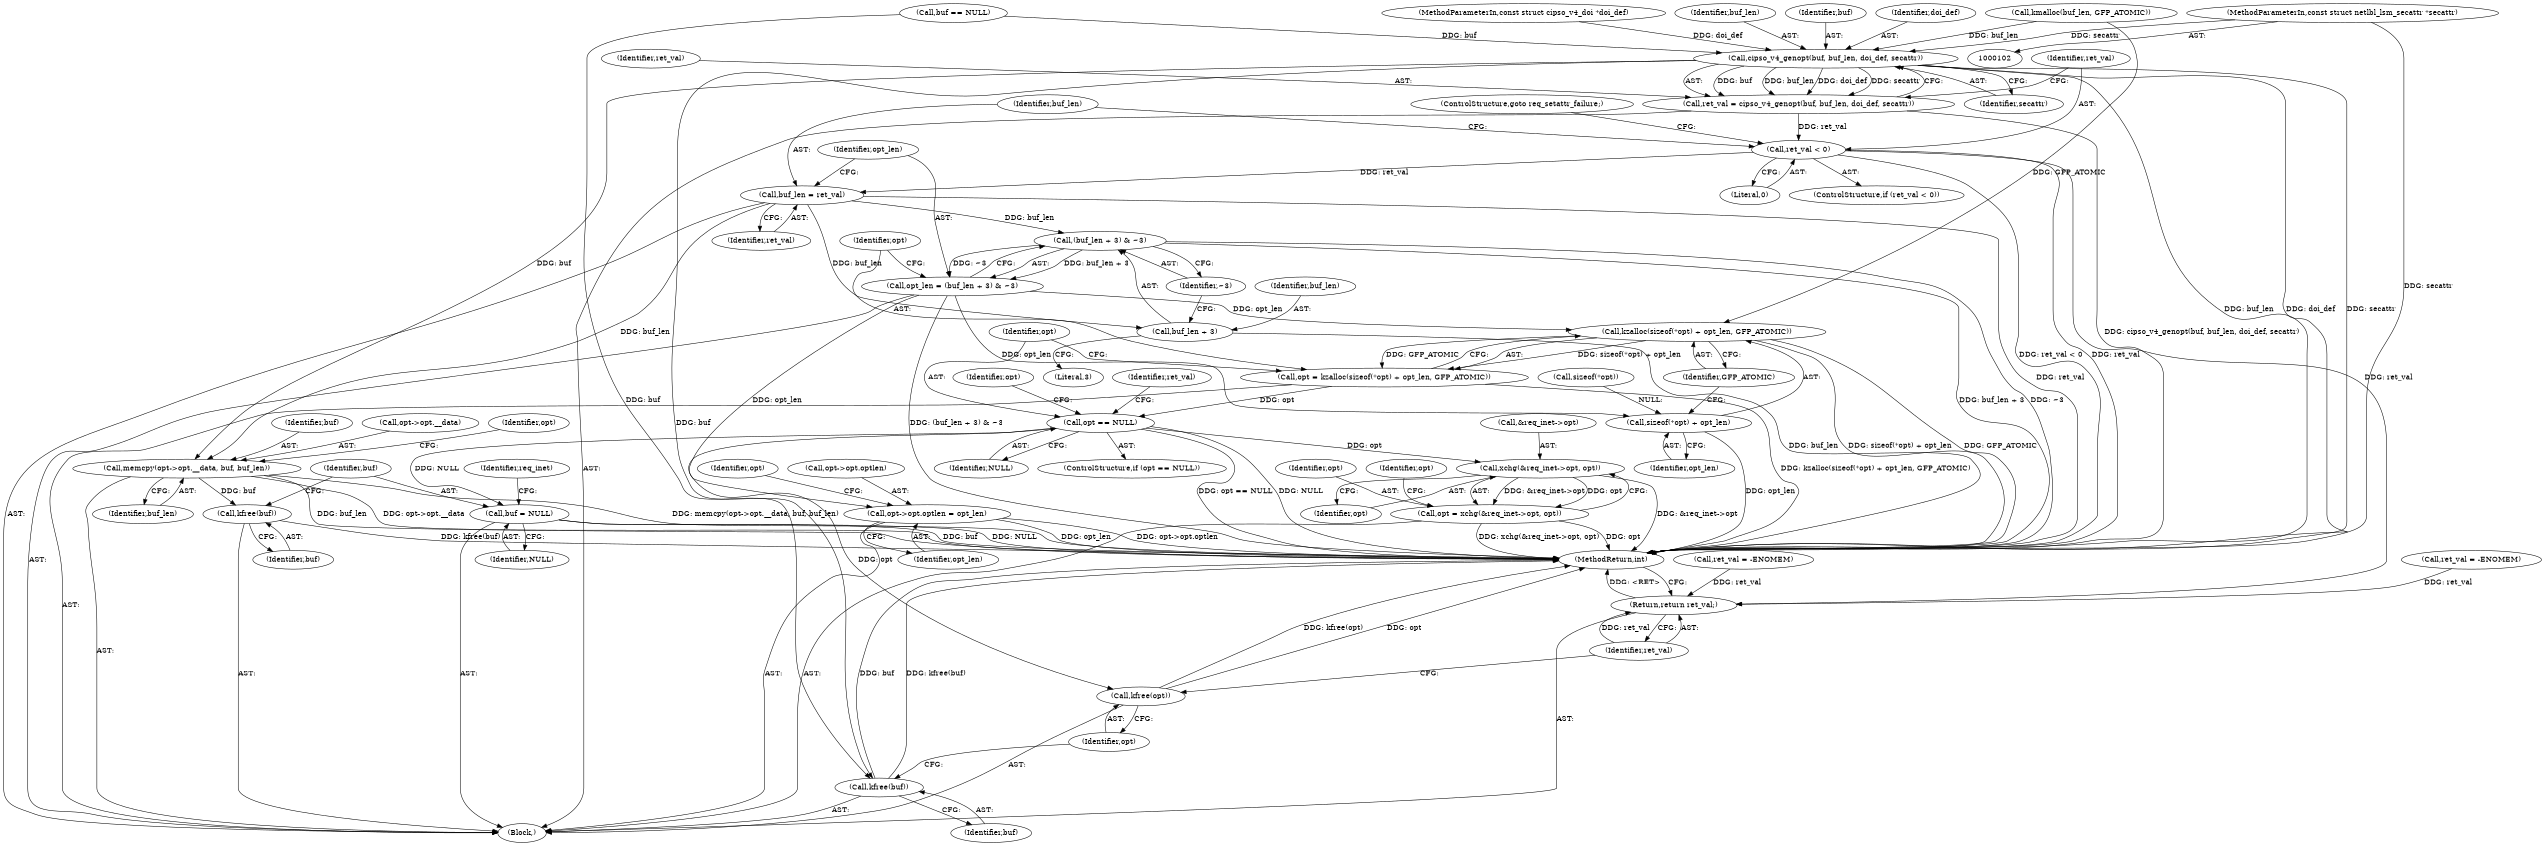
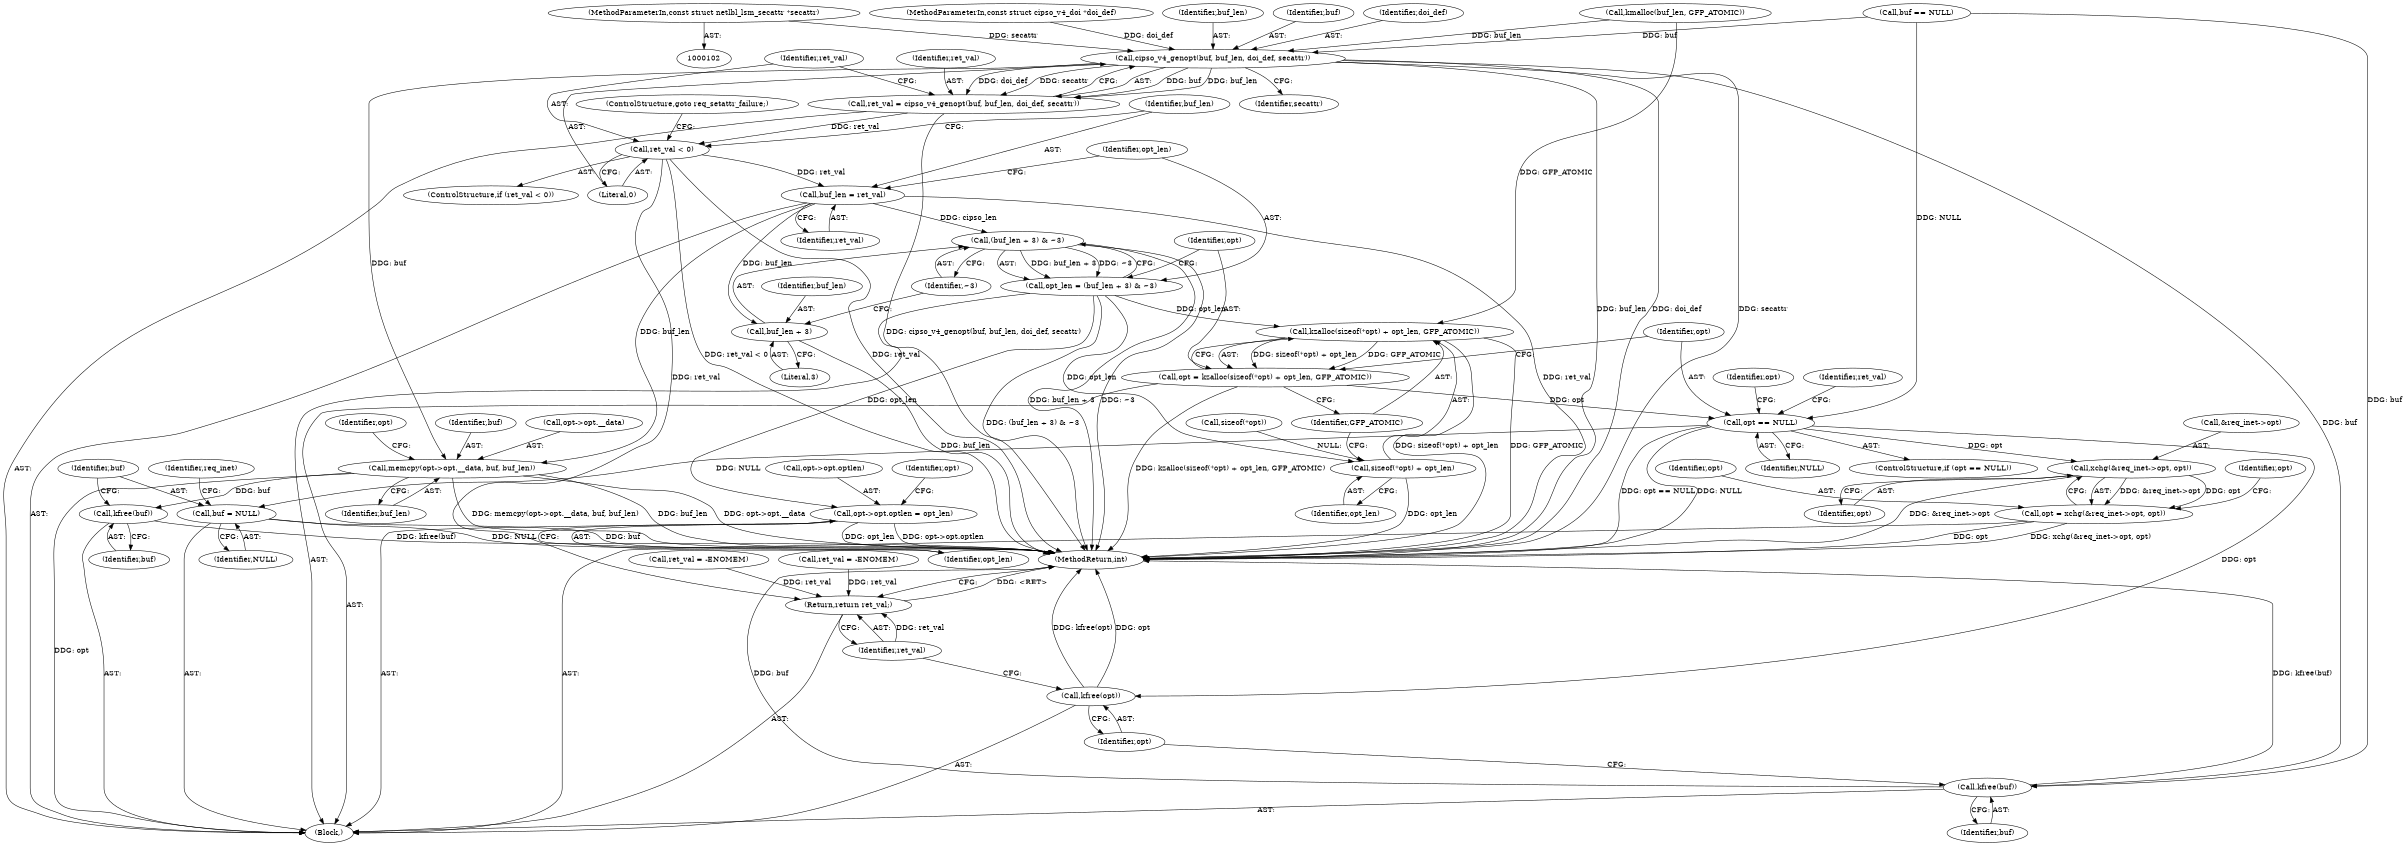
(1949, 78) -> (782, 80)
(1030, 218) -> (969, 218)
none -> (1917, 259)
(1718, 351) -> (1309, 399)
none -> (772, 360)
(2272, 544) -> none
(107, 651) -> (72, 651)
